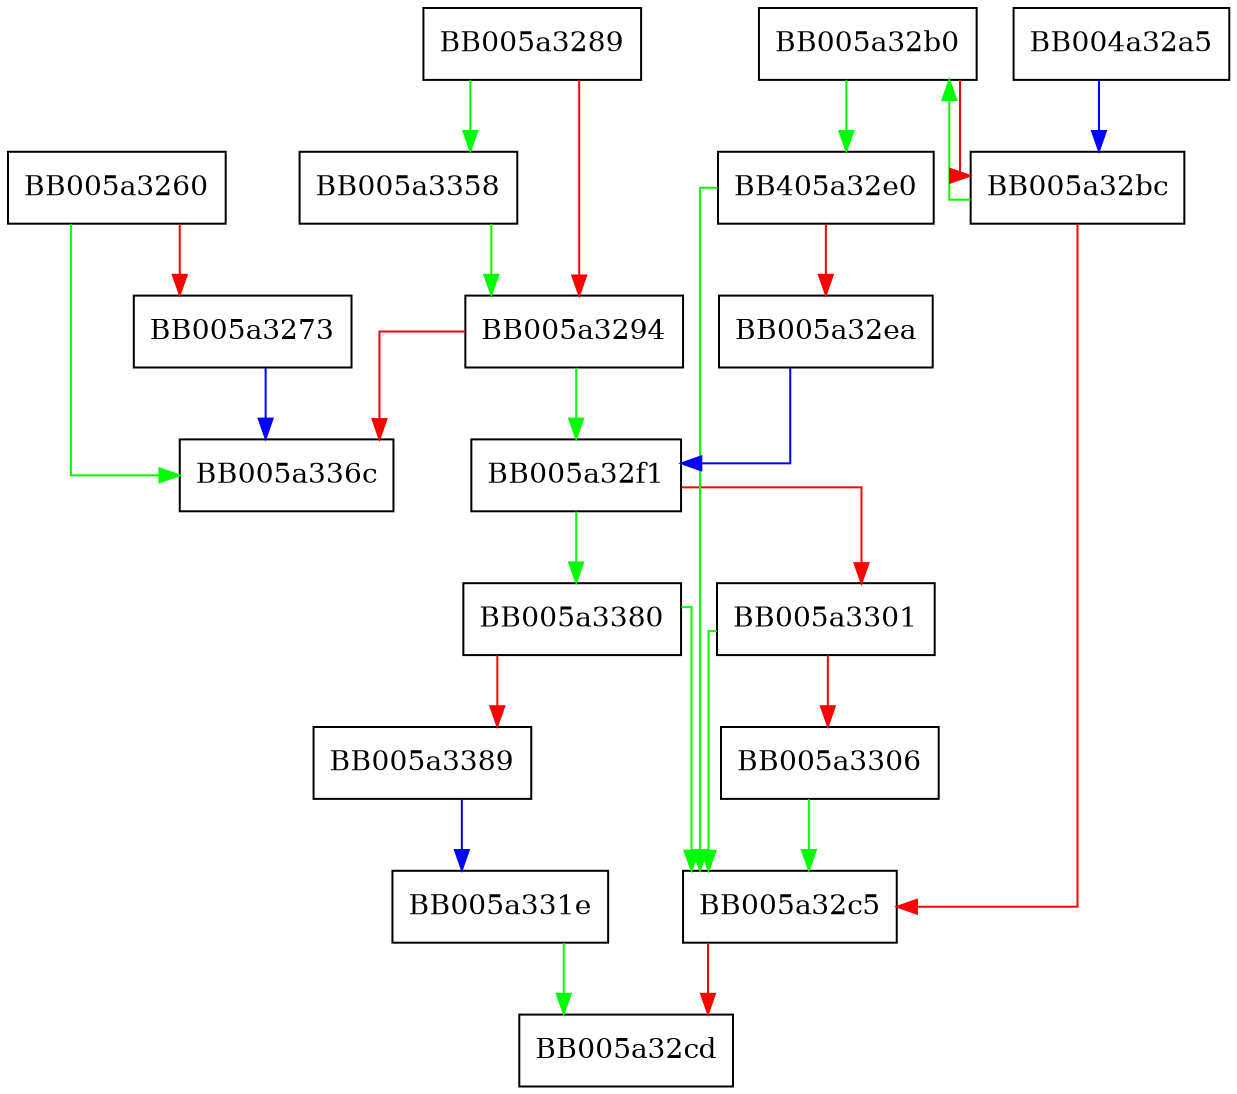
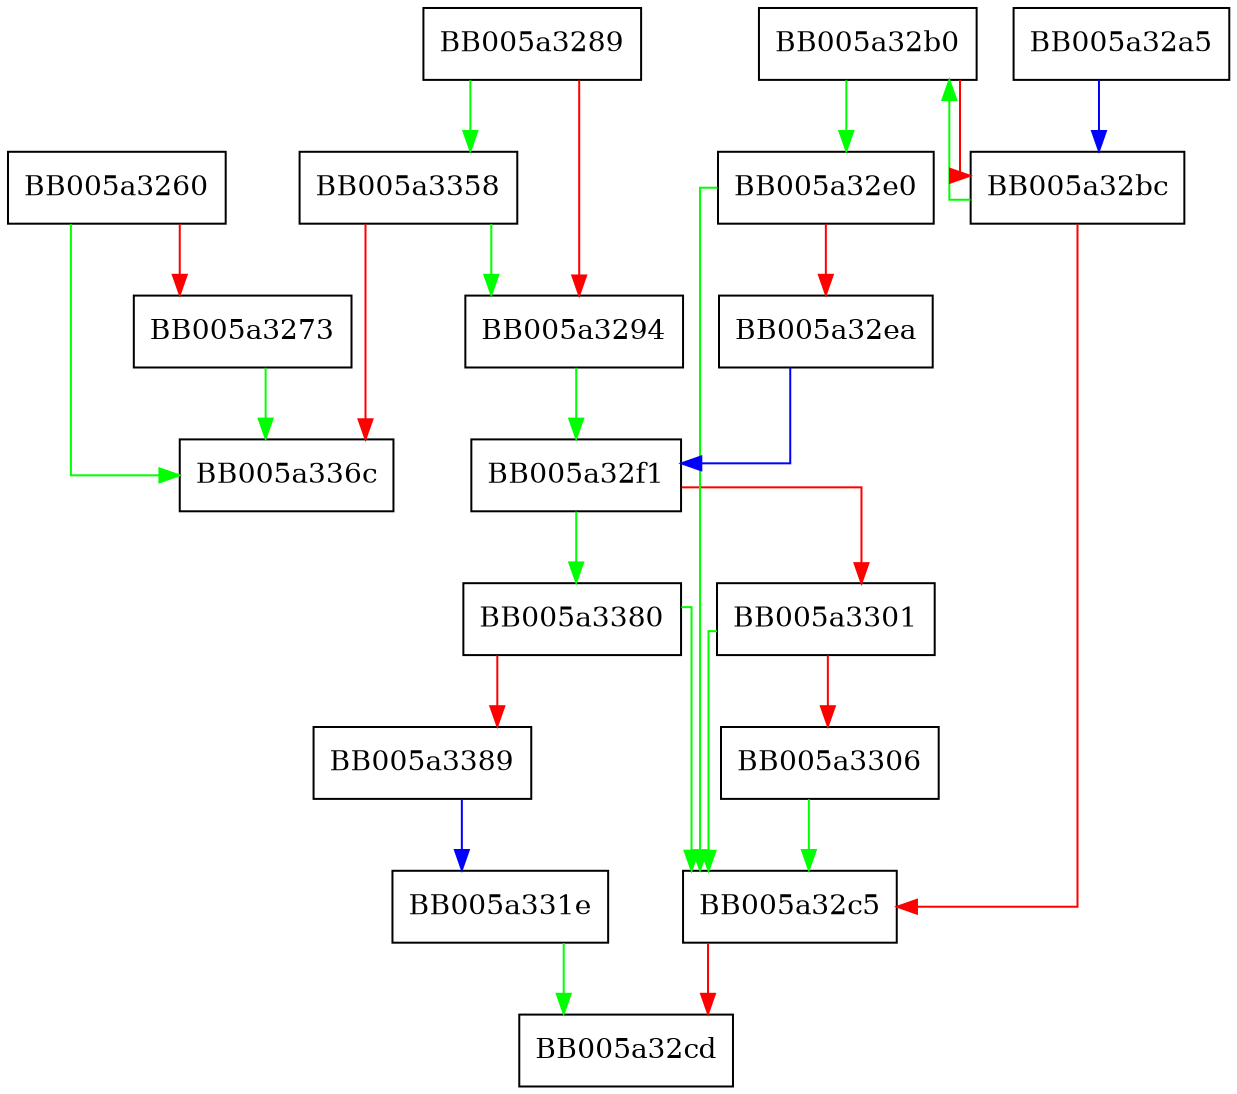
(1121, 44) -> (1121, 44)
(826, 188) -> (826, 188)
(379, 333) -> (365, 322)
(266, 393) -> (266, 393)
